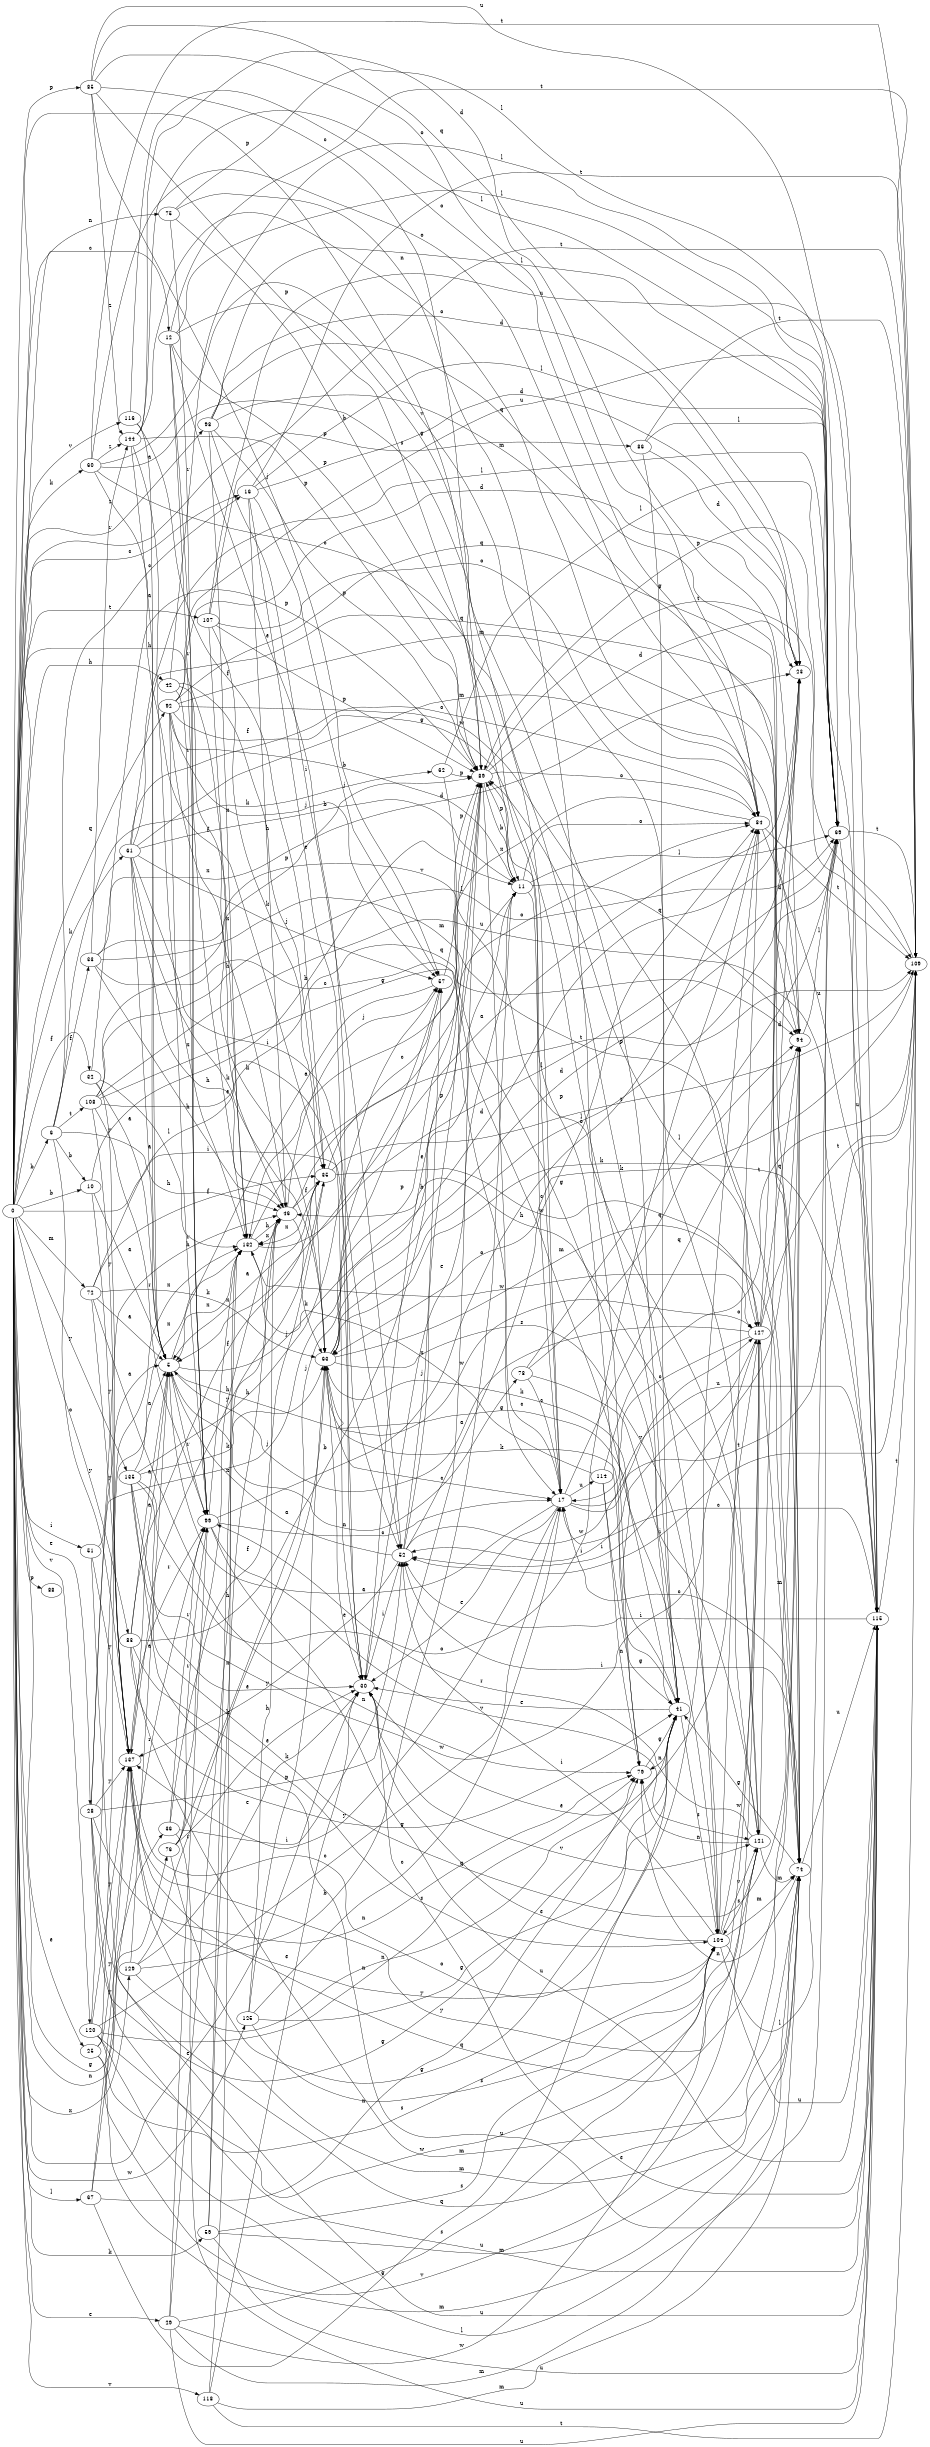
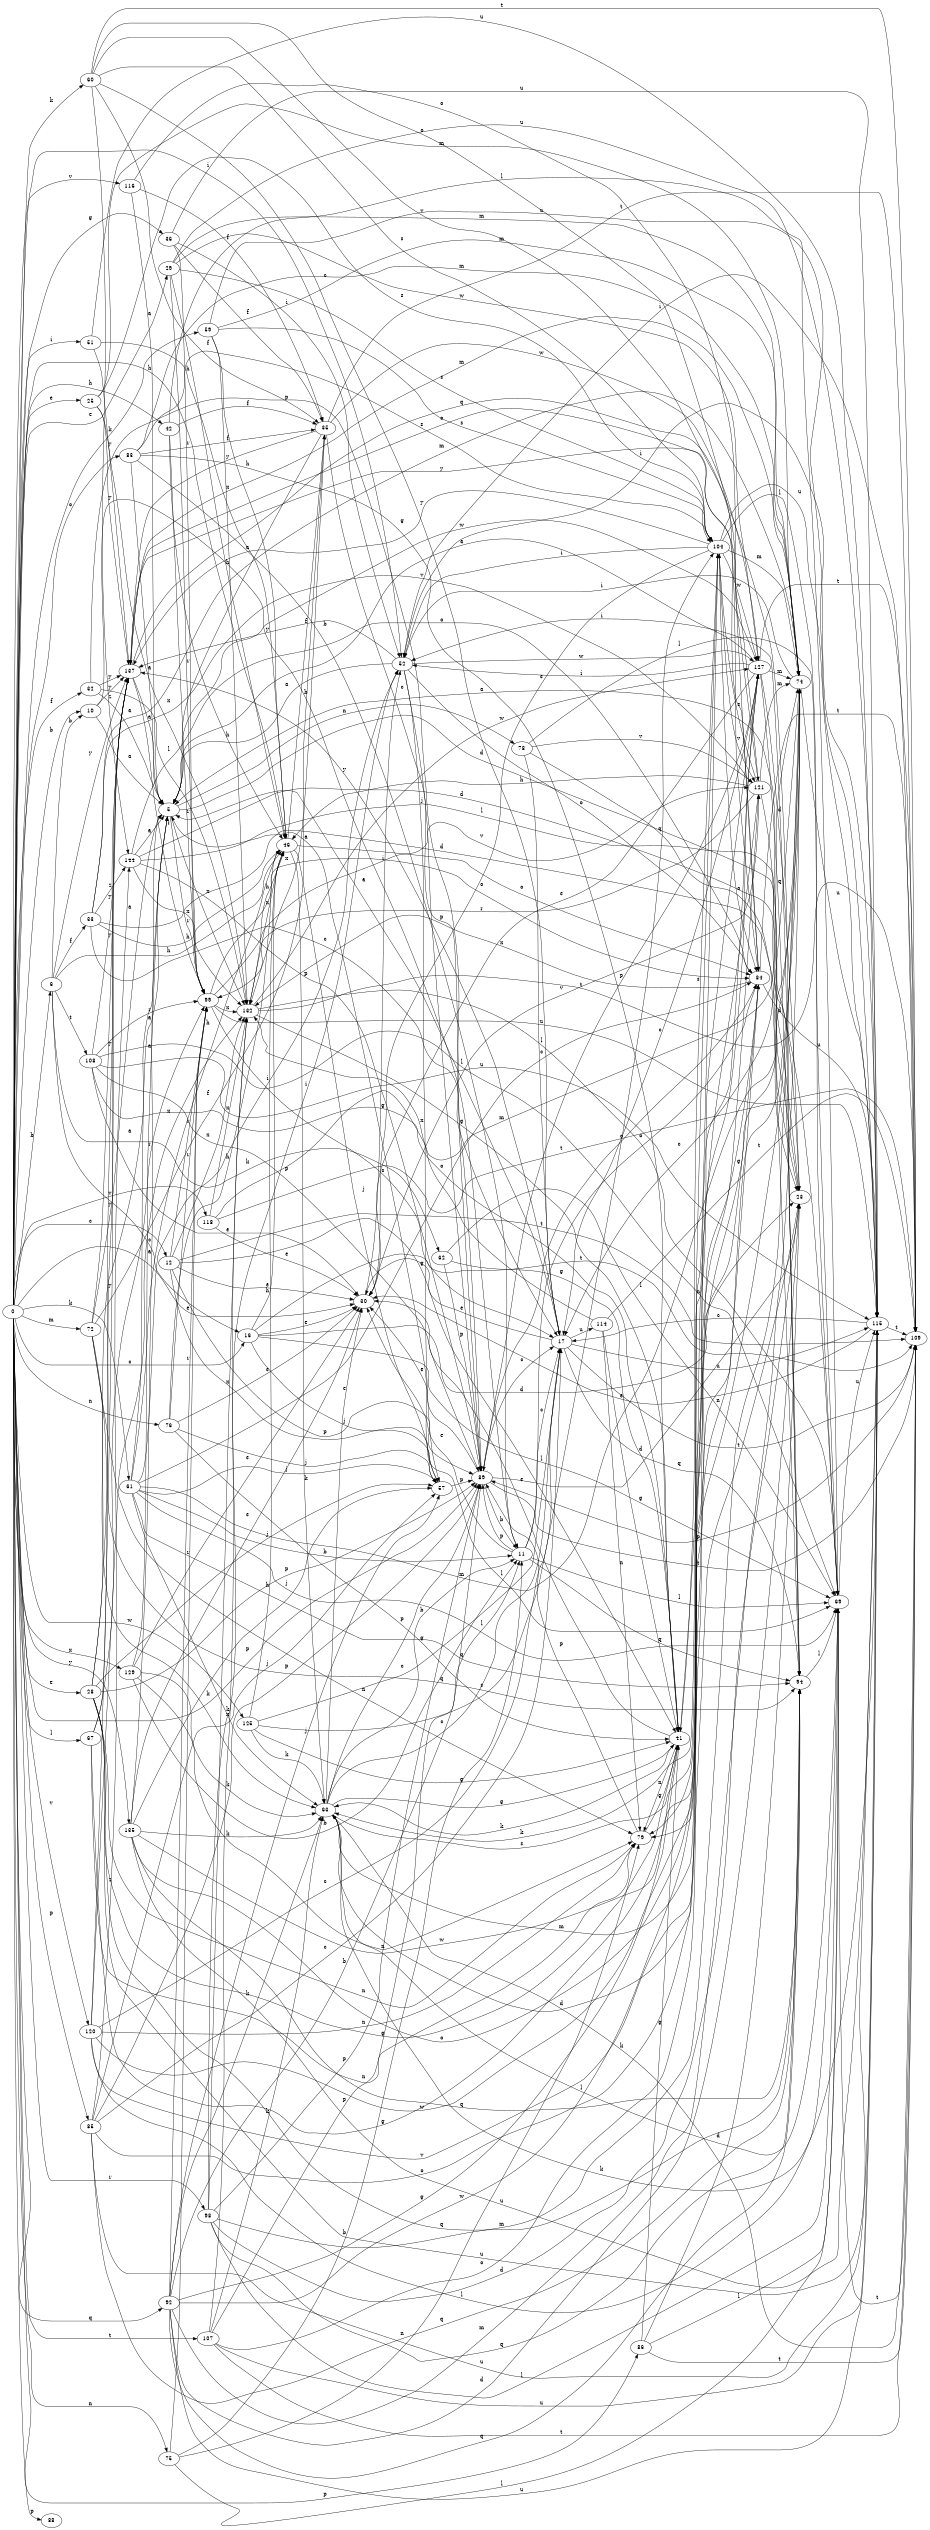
none -> (611, 1283)
